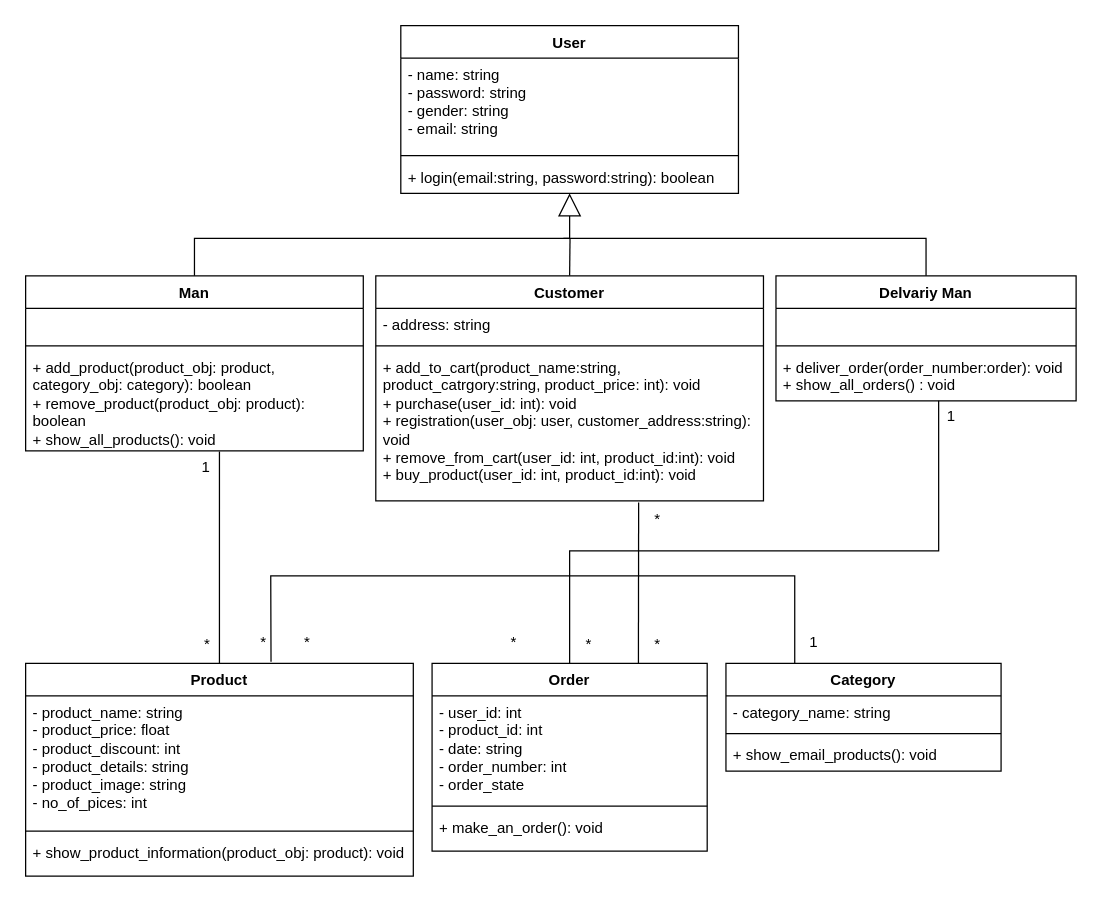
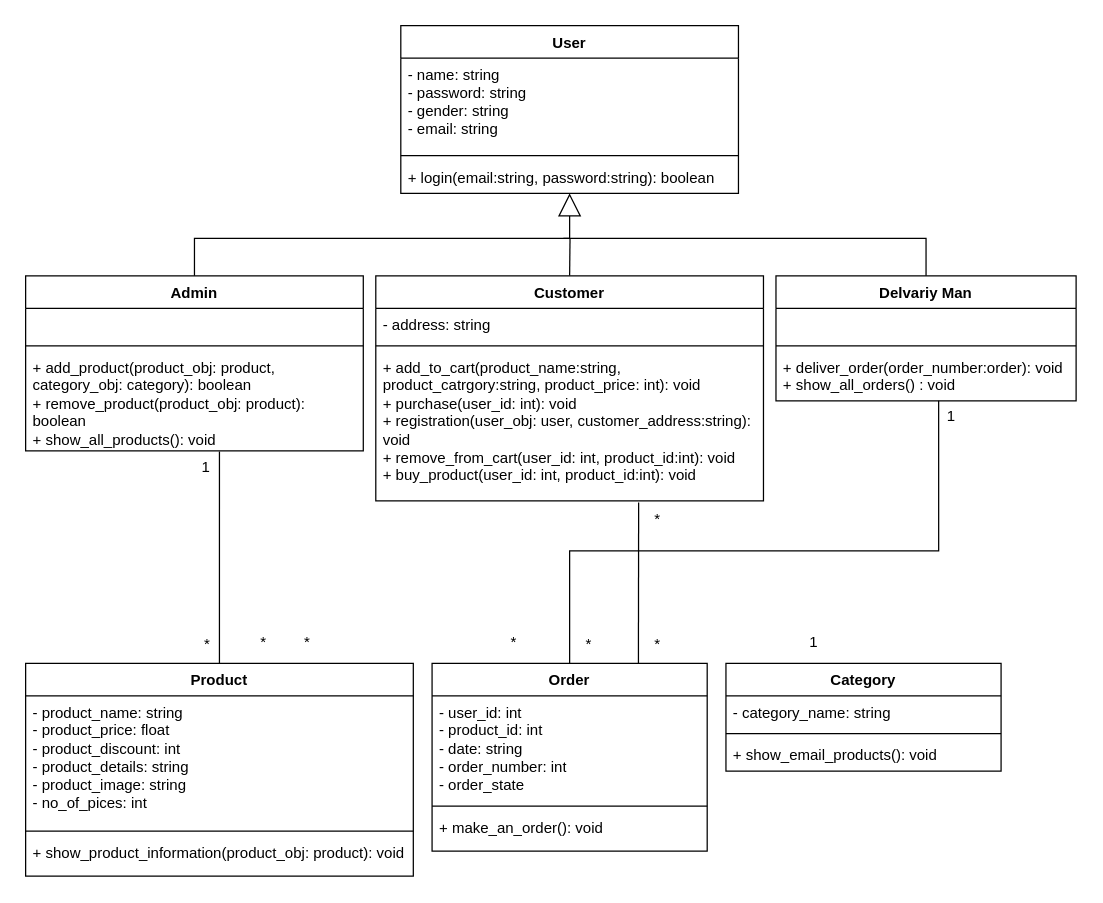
(194, 293) -> (194, 293)
(533, 576) -> none
